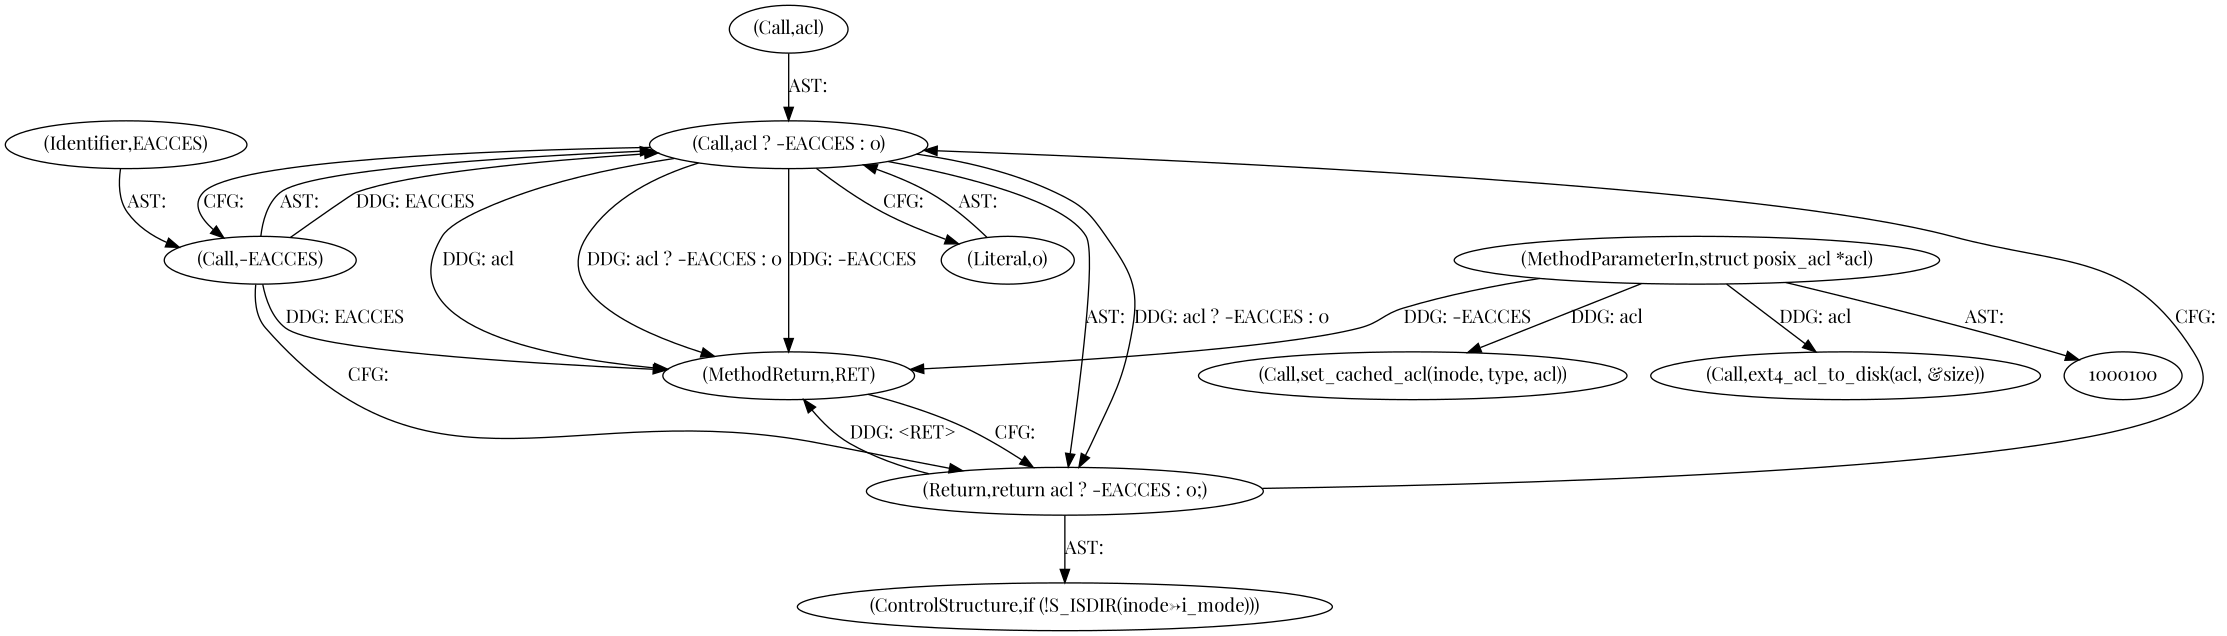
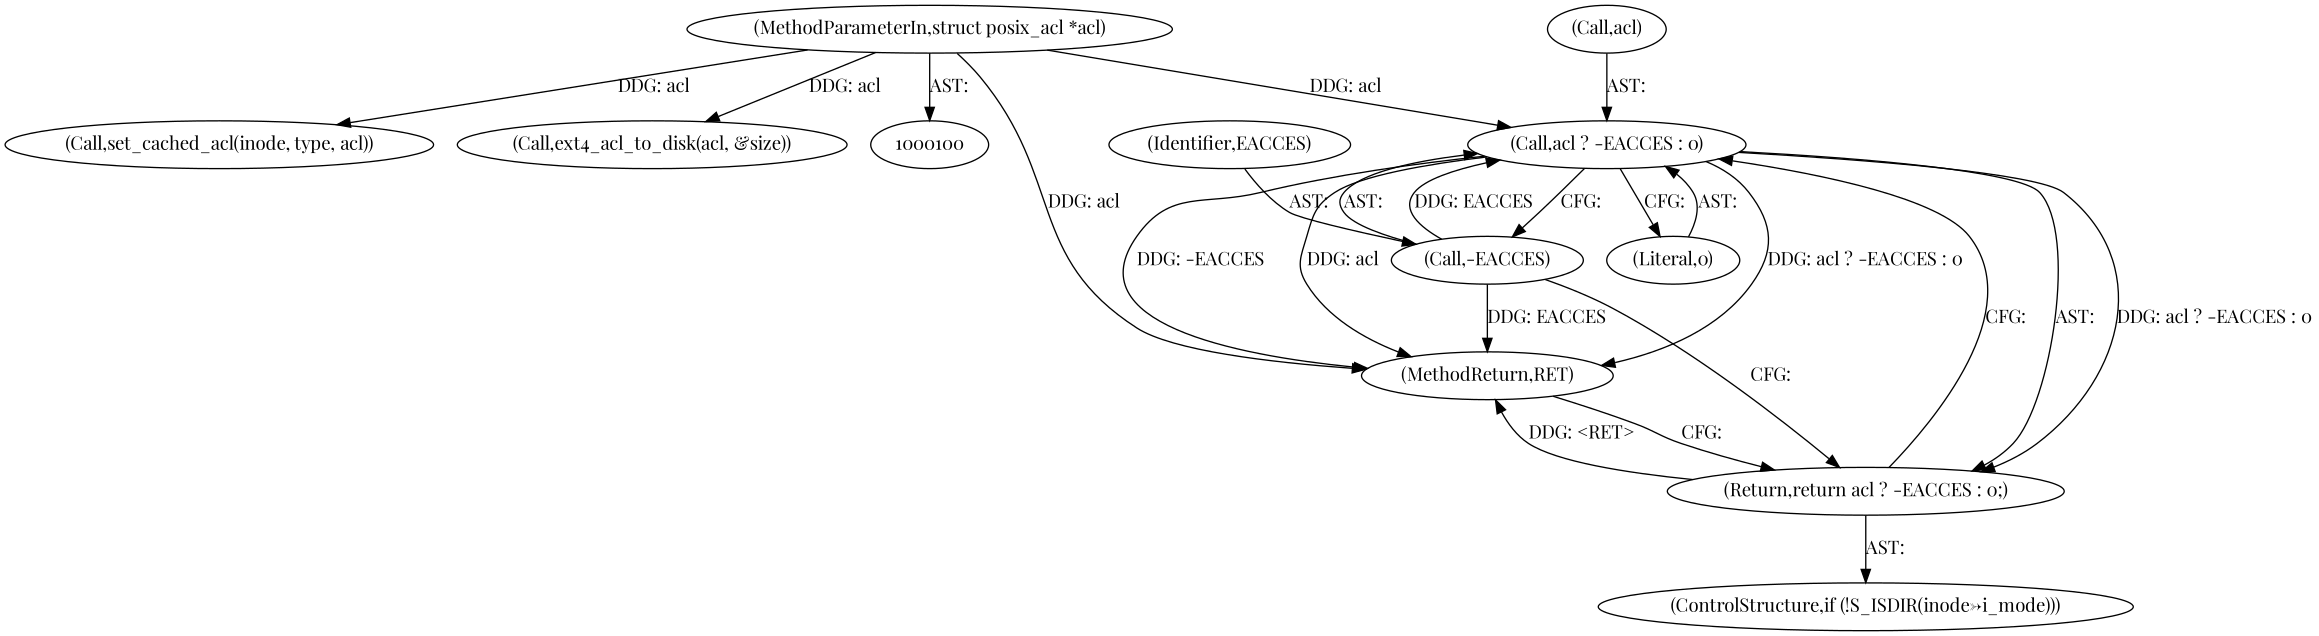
none -> (1272, 88)
(1468, 318) -> (1084, 202)
